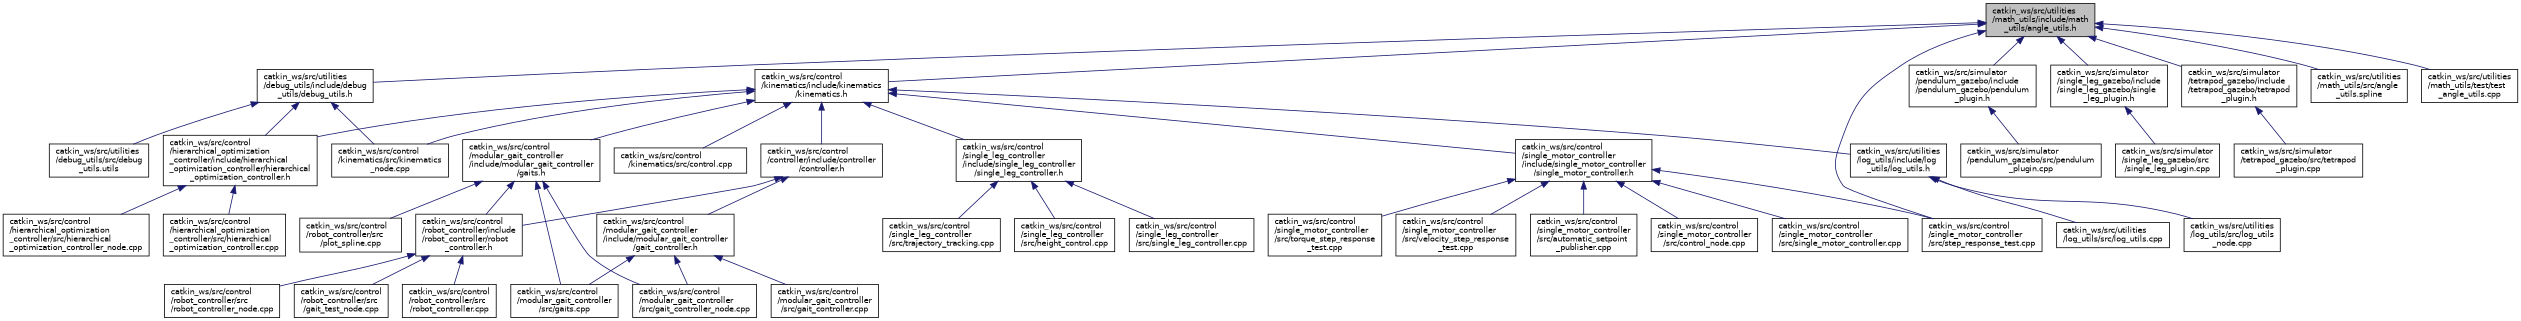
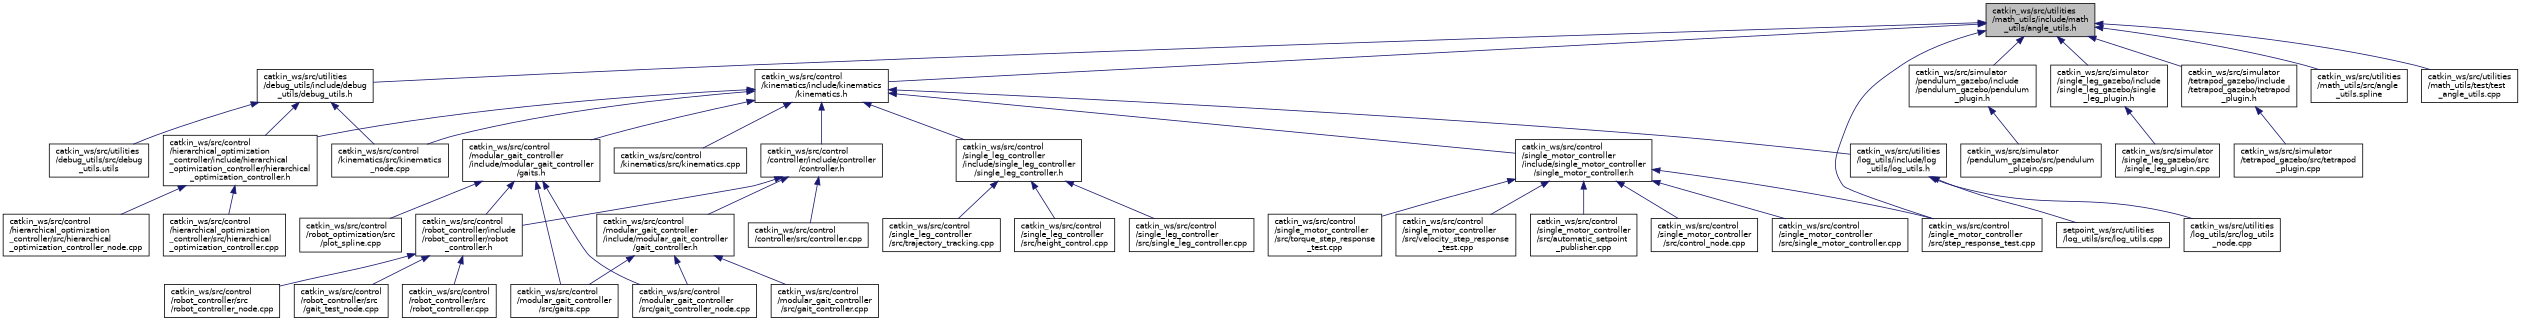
(680, 161) -> (680, 161)
(351, 235) -> (351, 235)
none -> (808, 235)
(2113, 235) -> (2113, 235)
